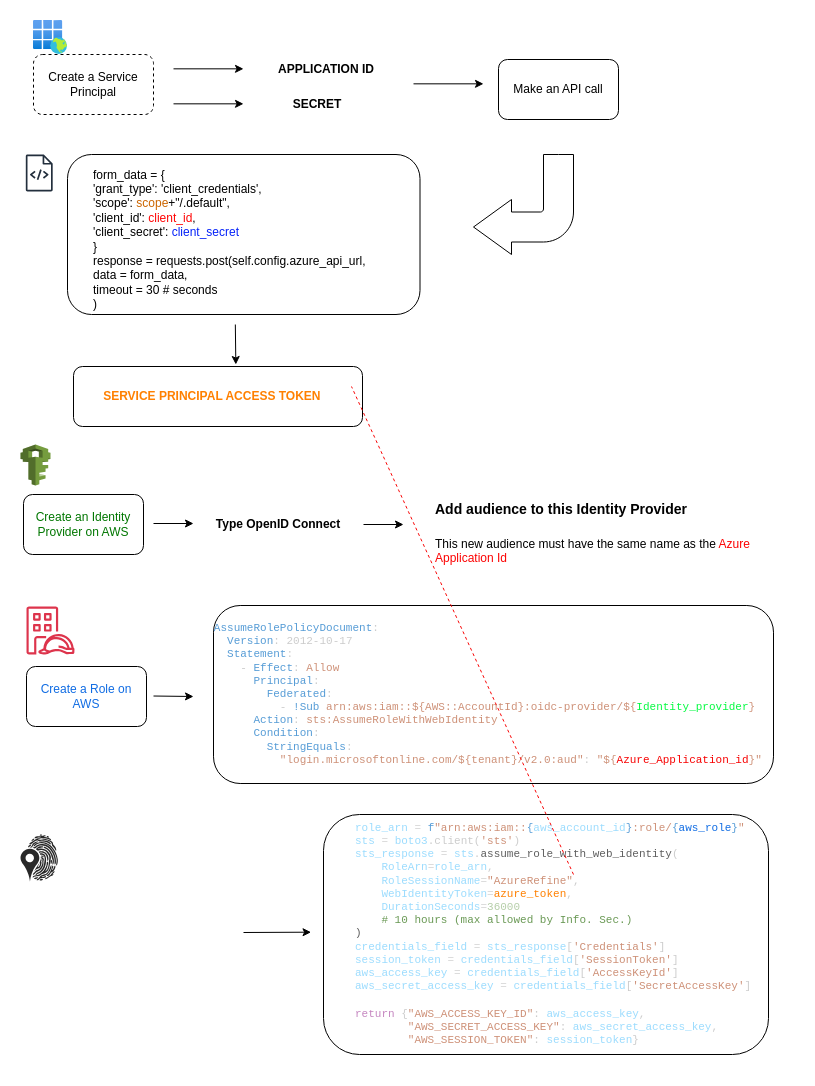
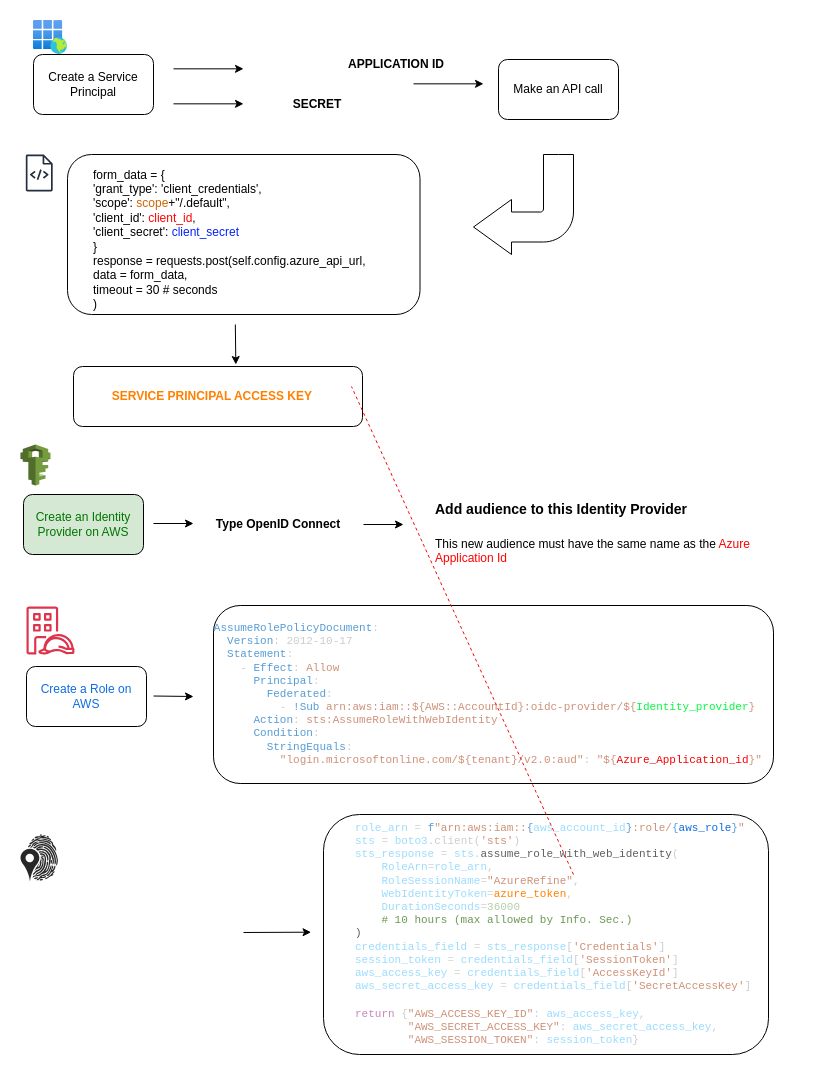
(327, 70) -> (397, 65)
(94, 85) -> (94, 85)
(214, 397) -> (214, 397)
(84, 525) -> (84, 525)
